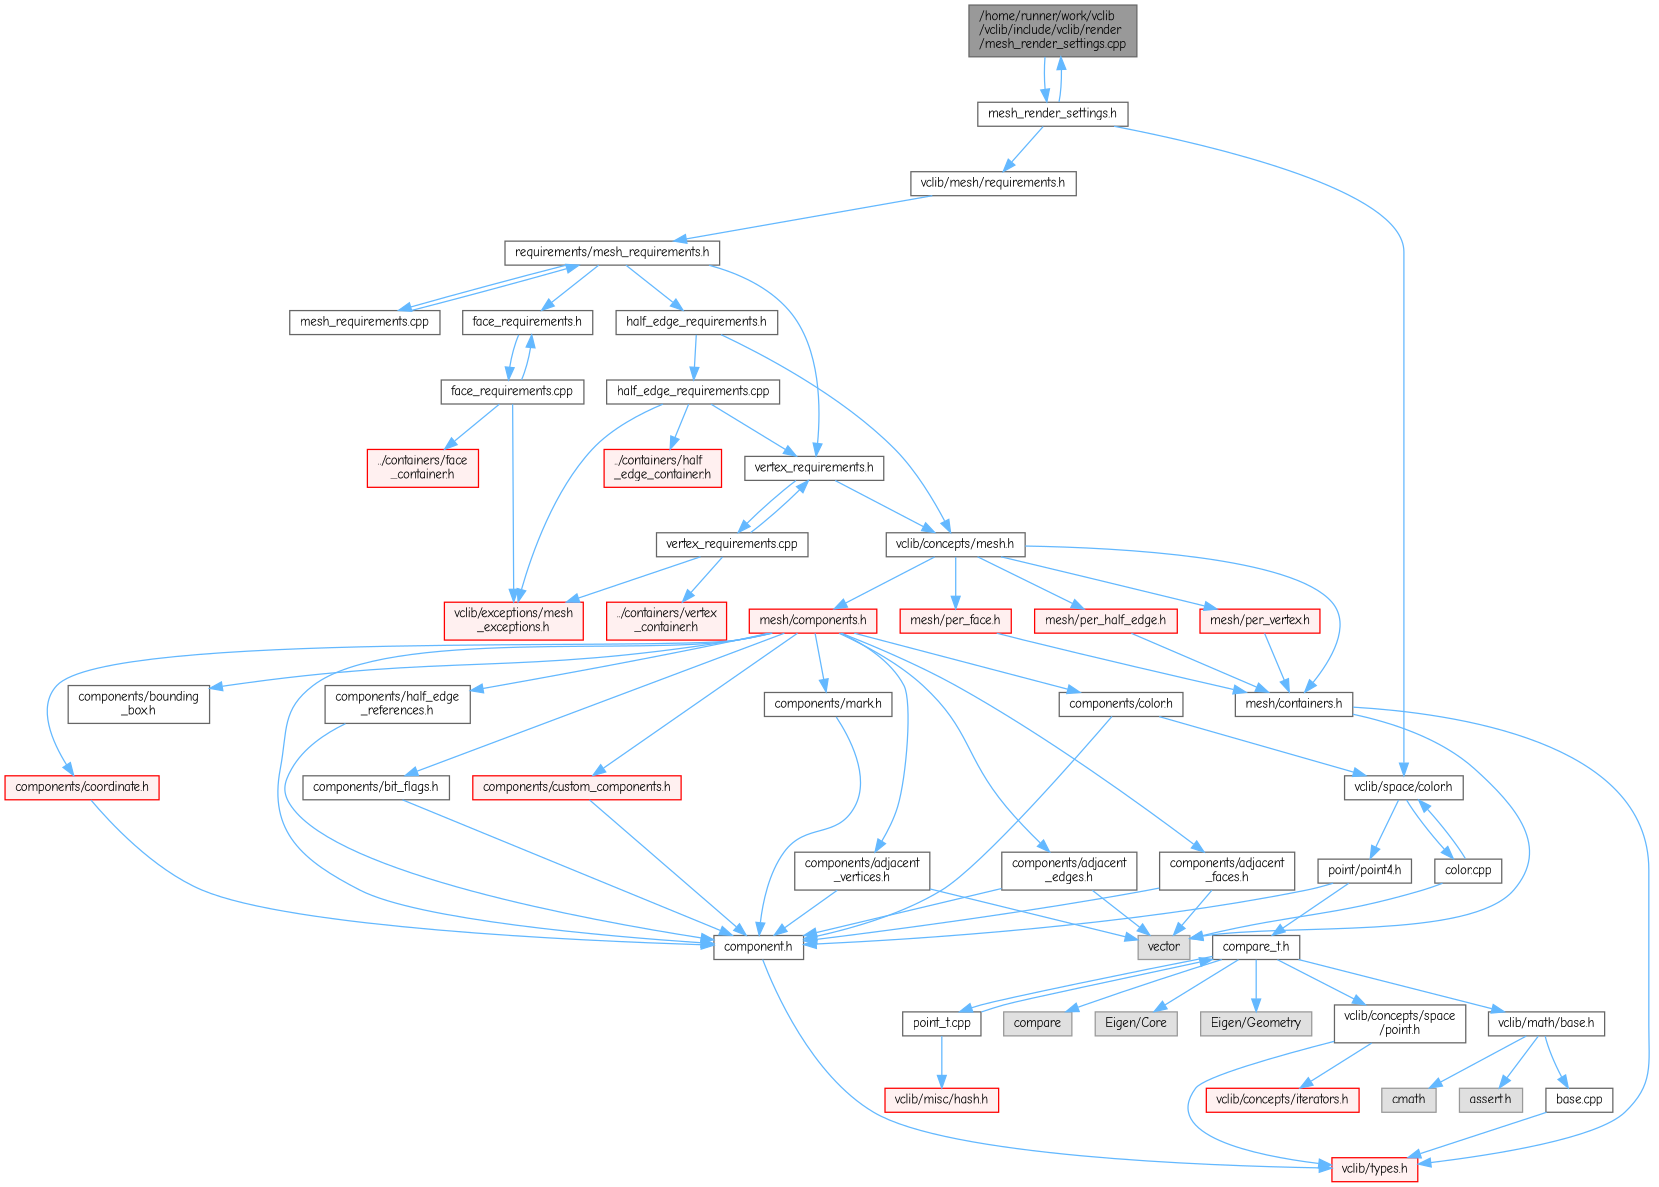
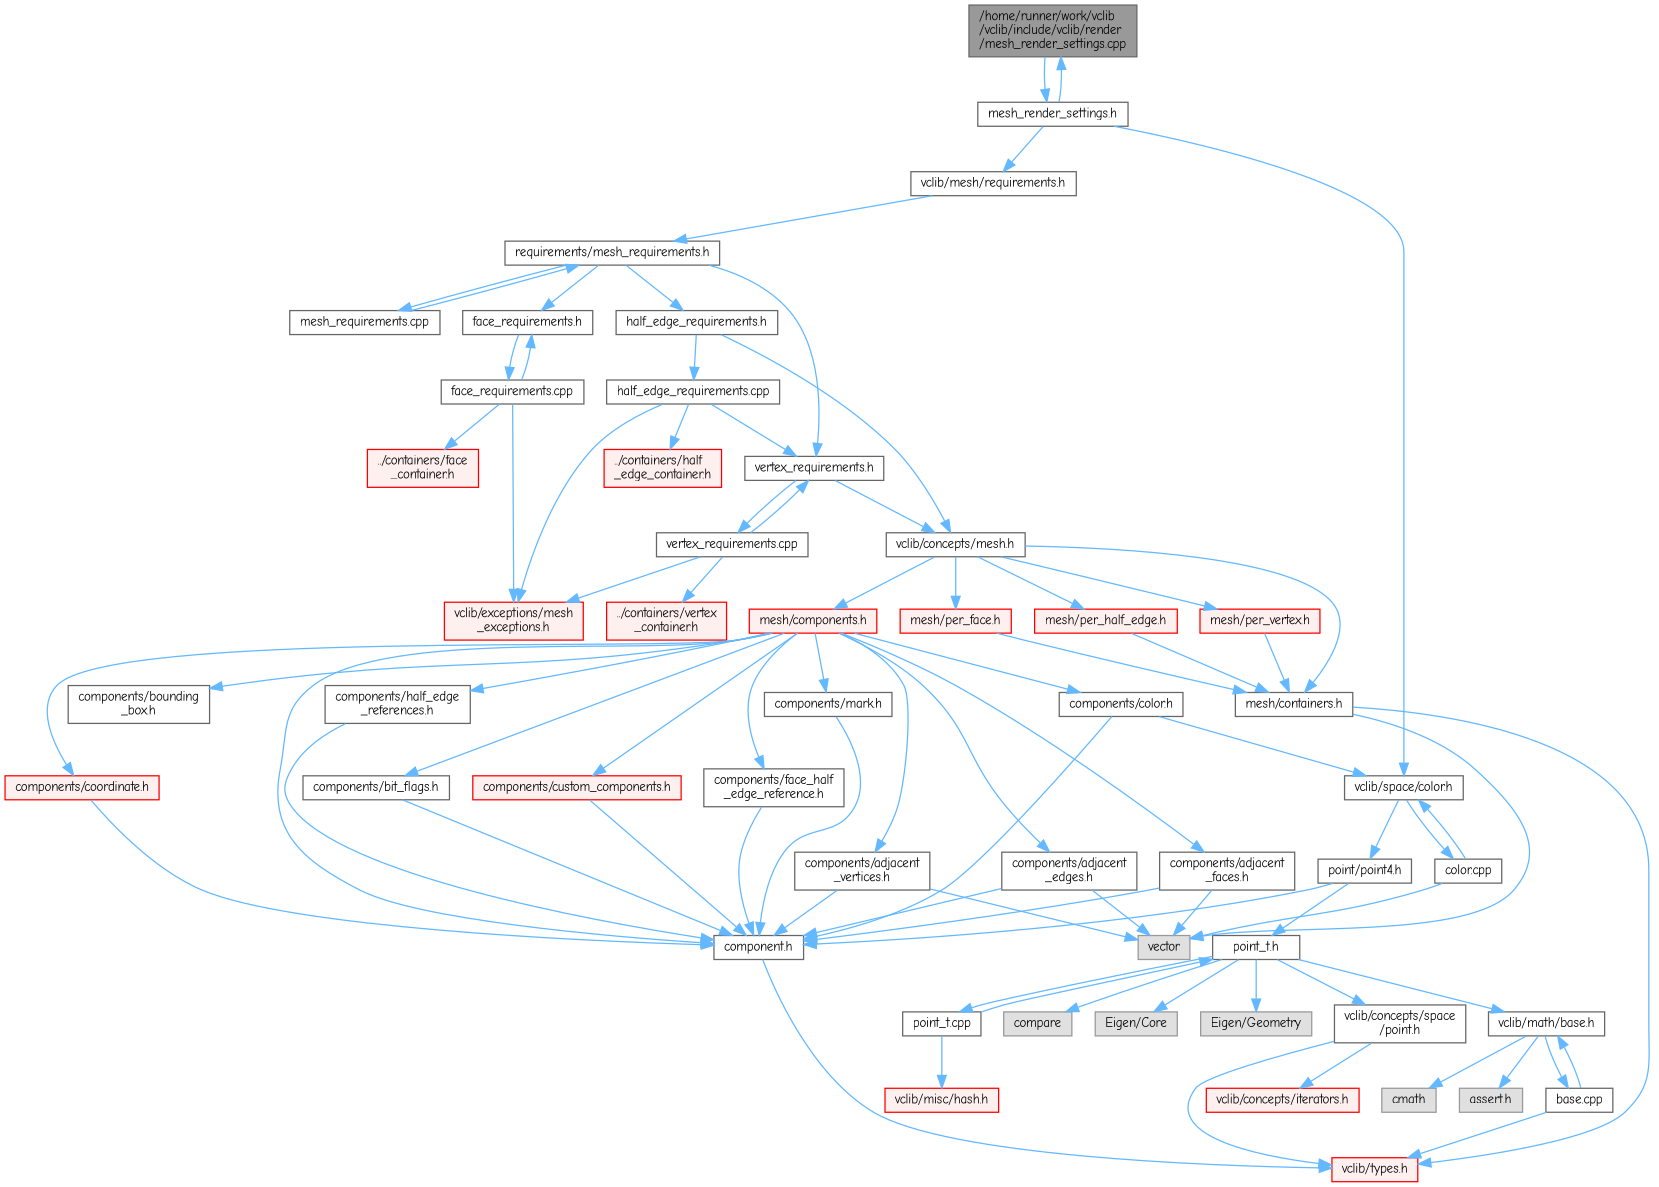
none -> (774, 788)
(1256, 948) -> (1256, 948)
none -> (1574, 1067)
